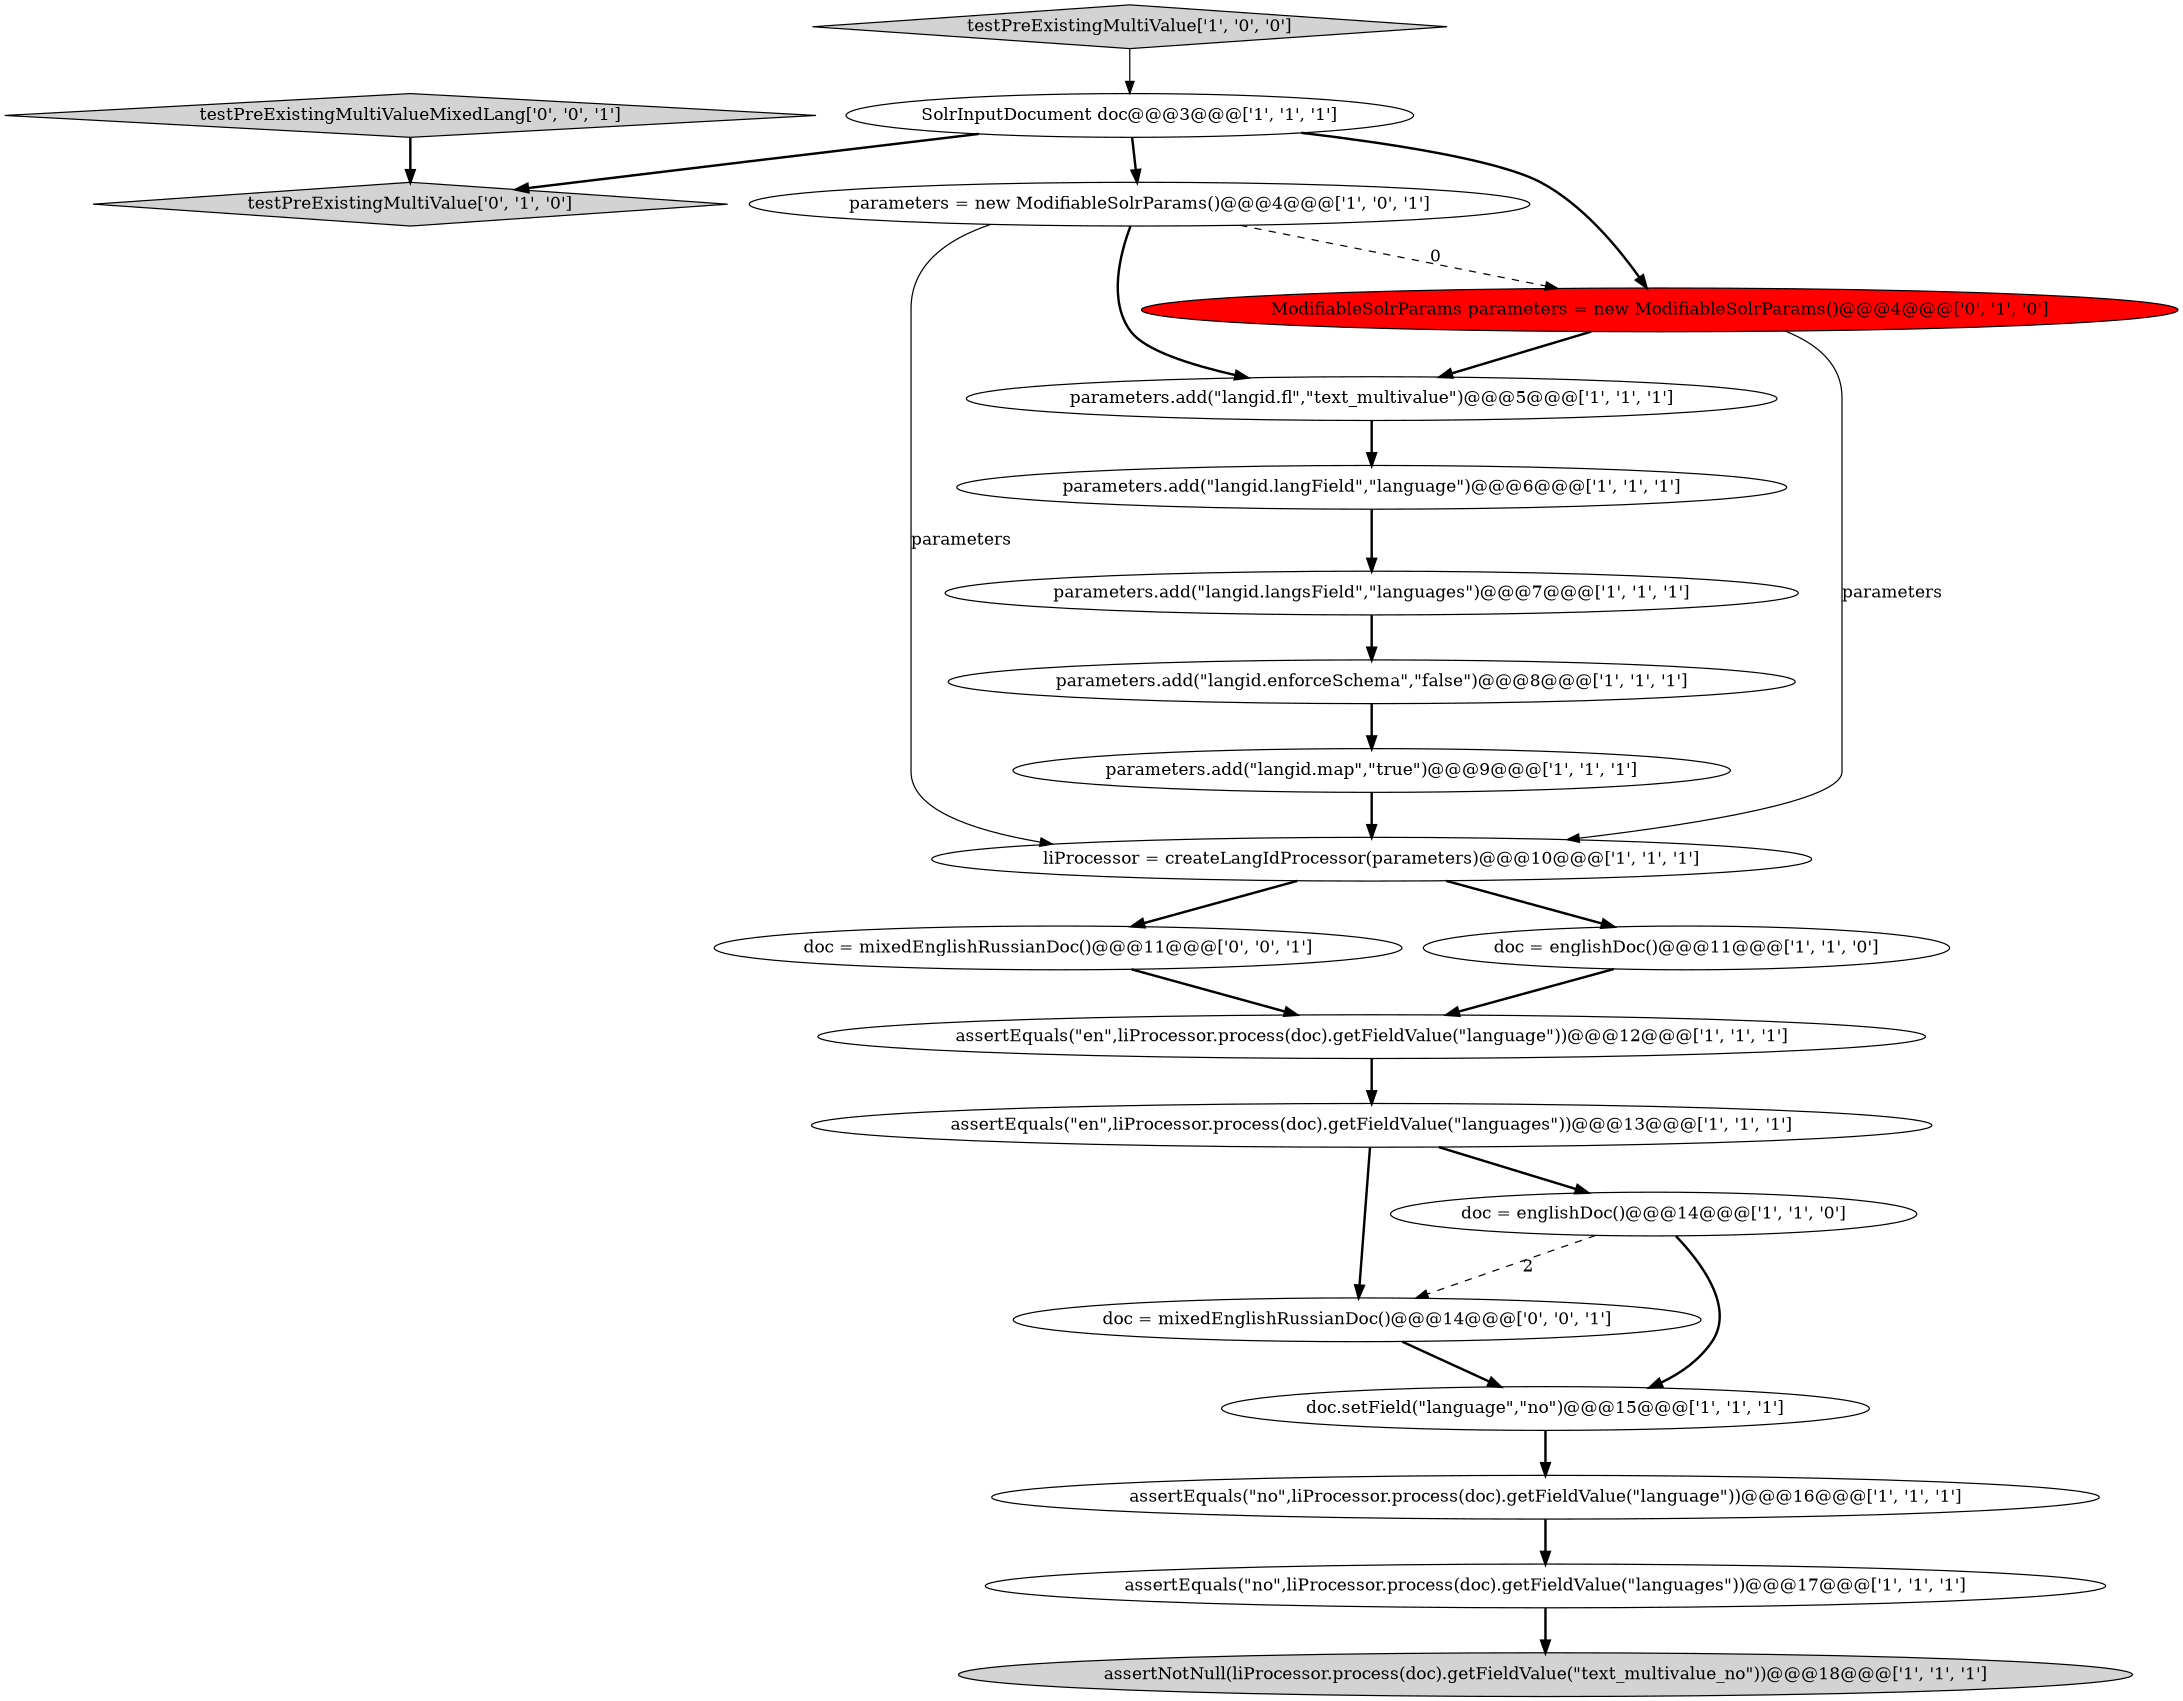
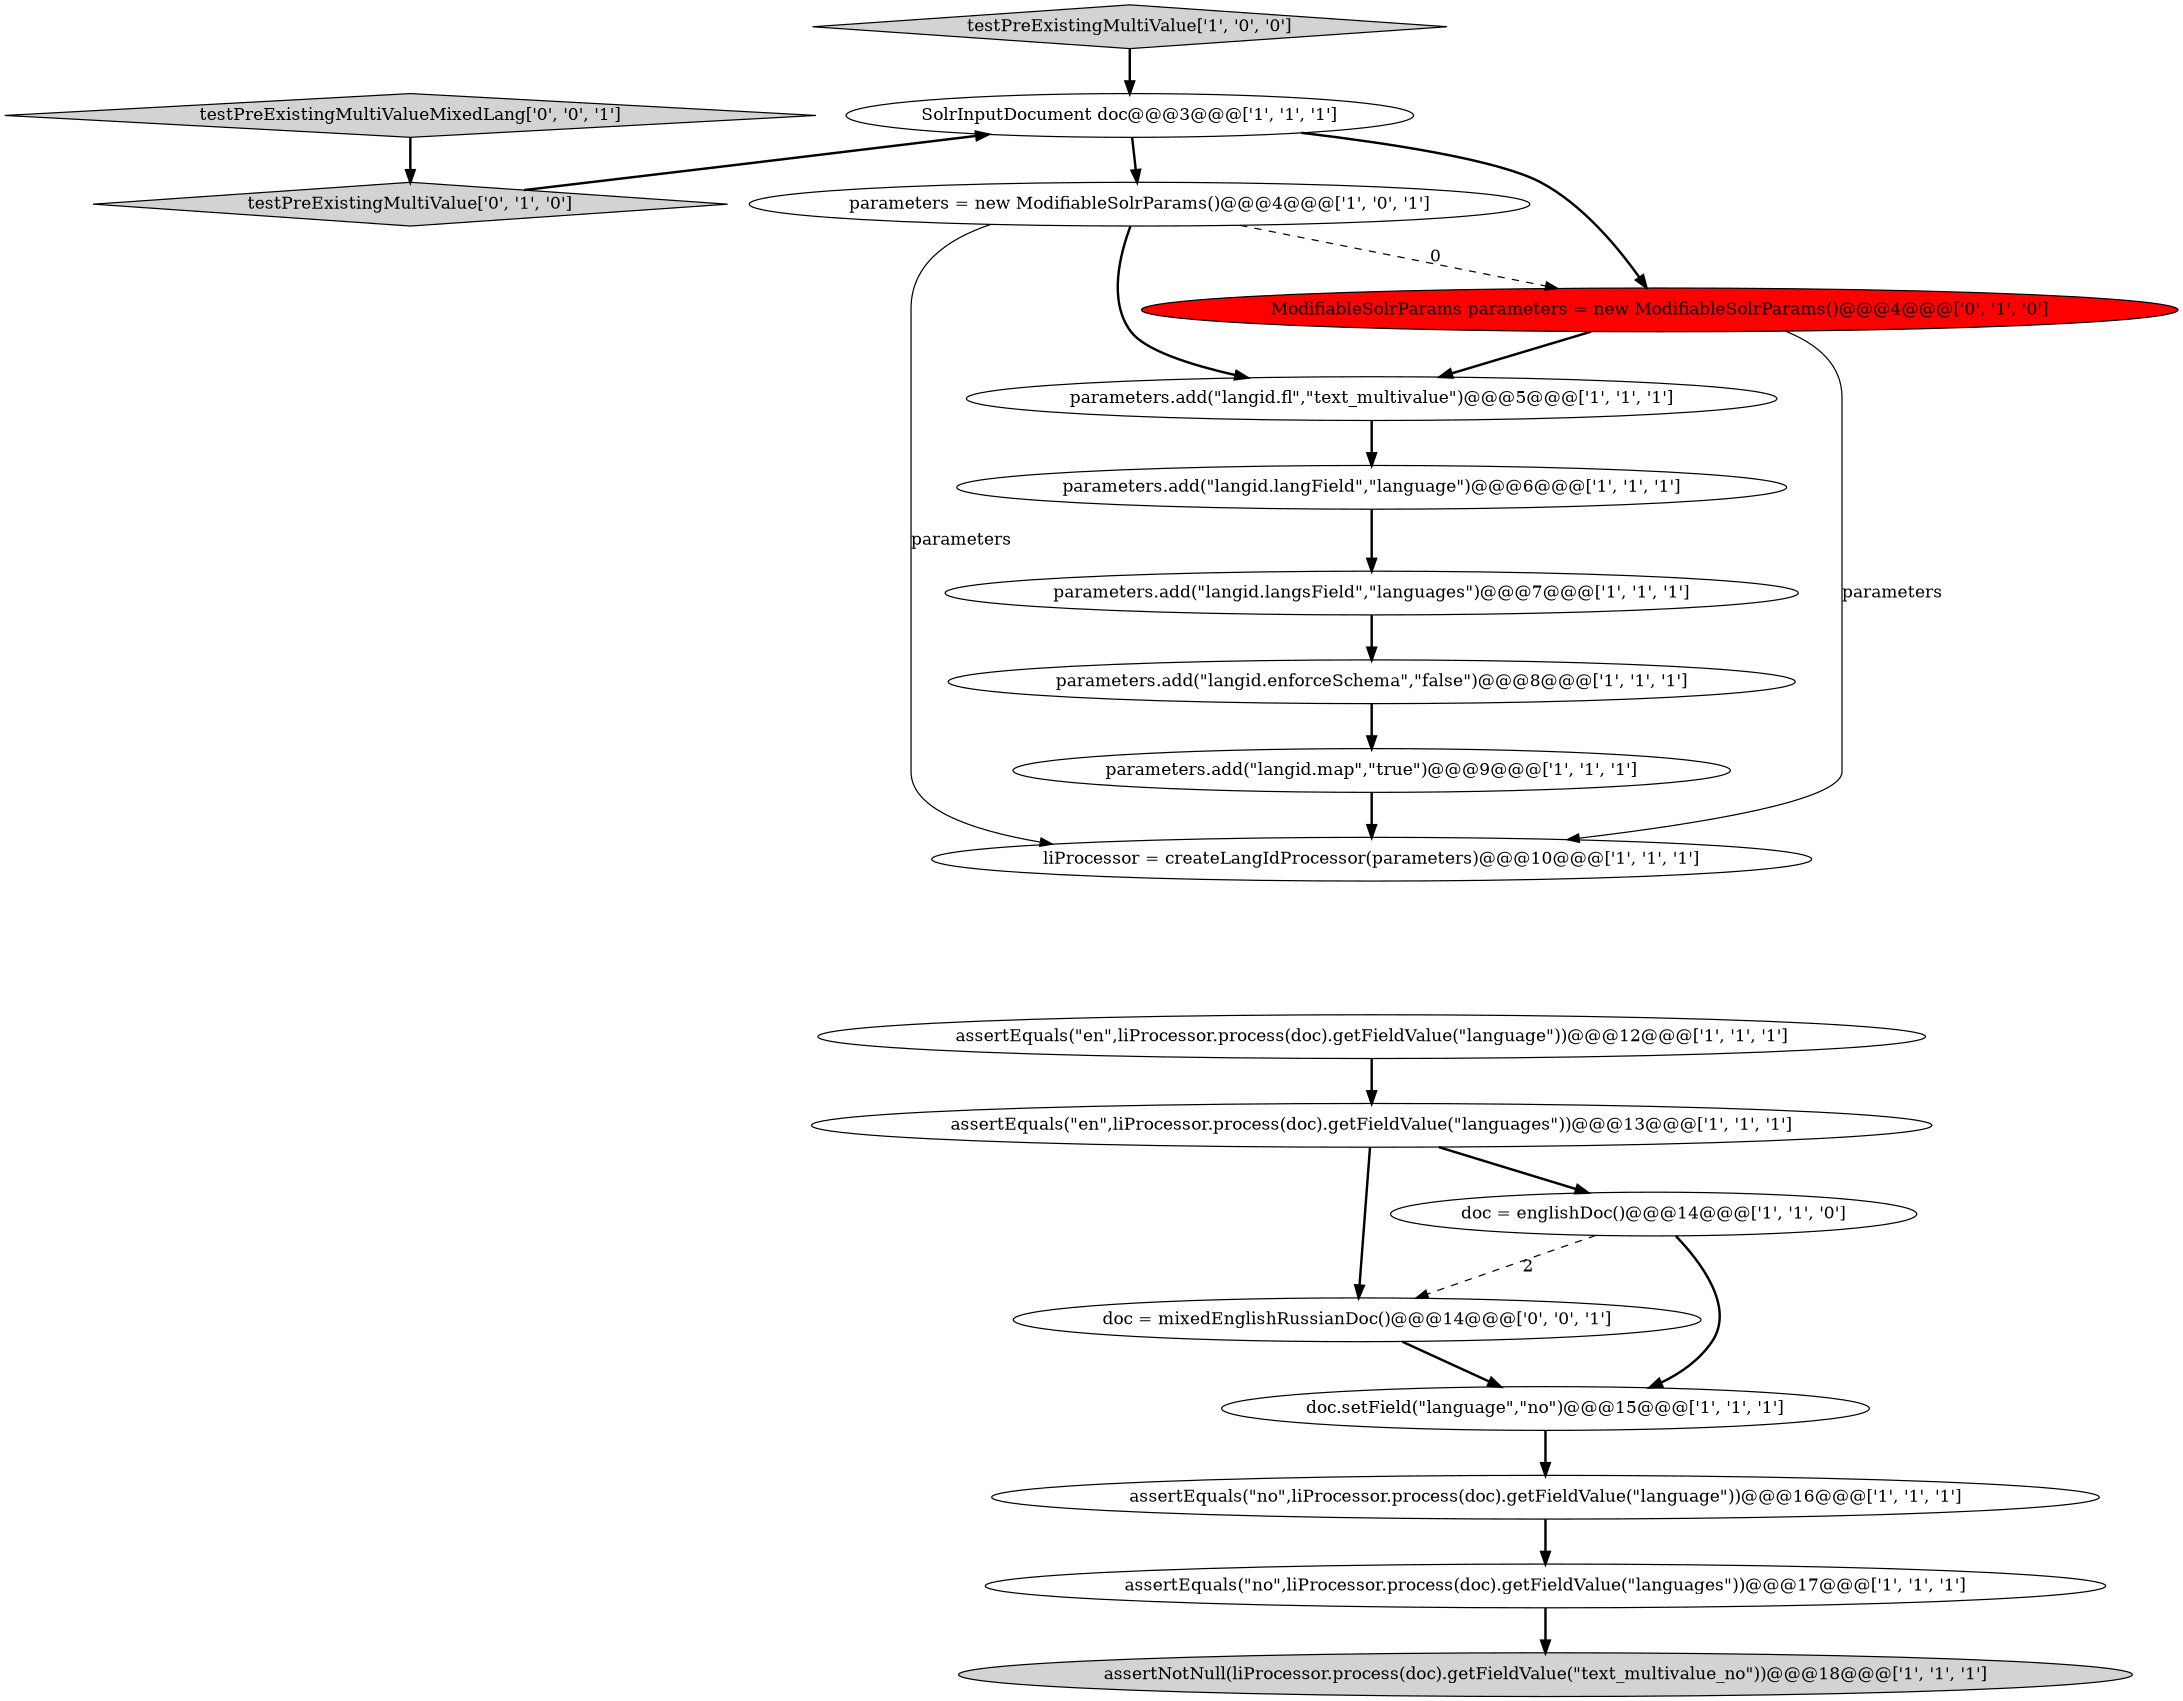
(1130, 65) -> (1130, 65)
(754, 161) -> (750, 163)
(1058, 948) -> none
(1686, 948) -> none
